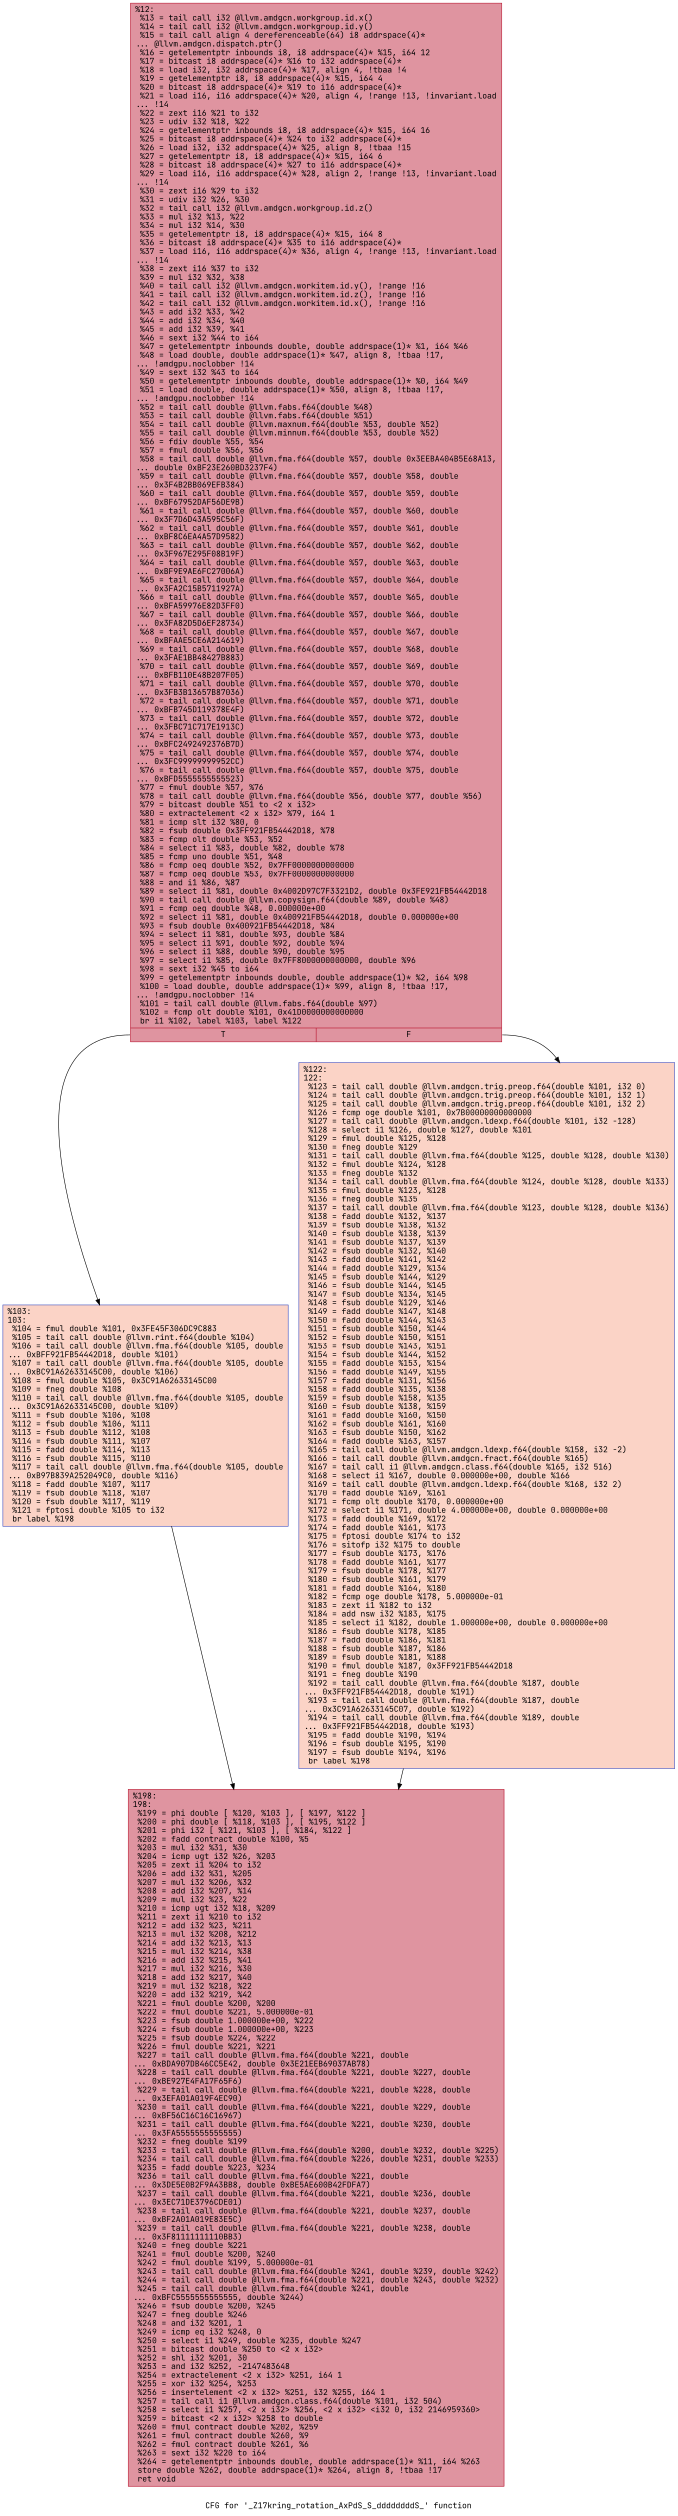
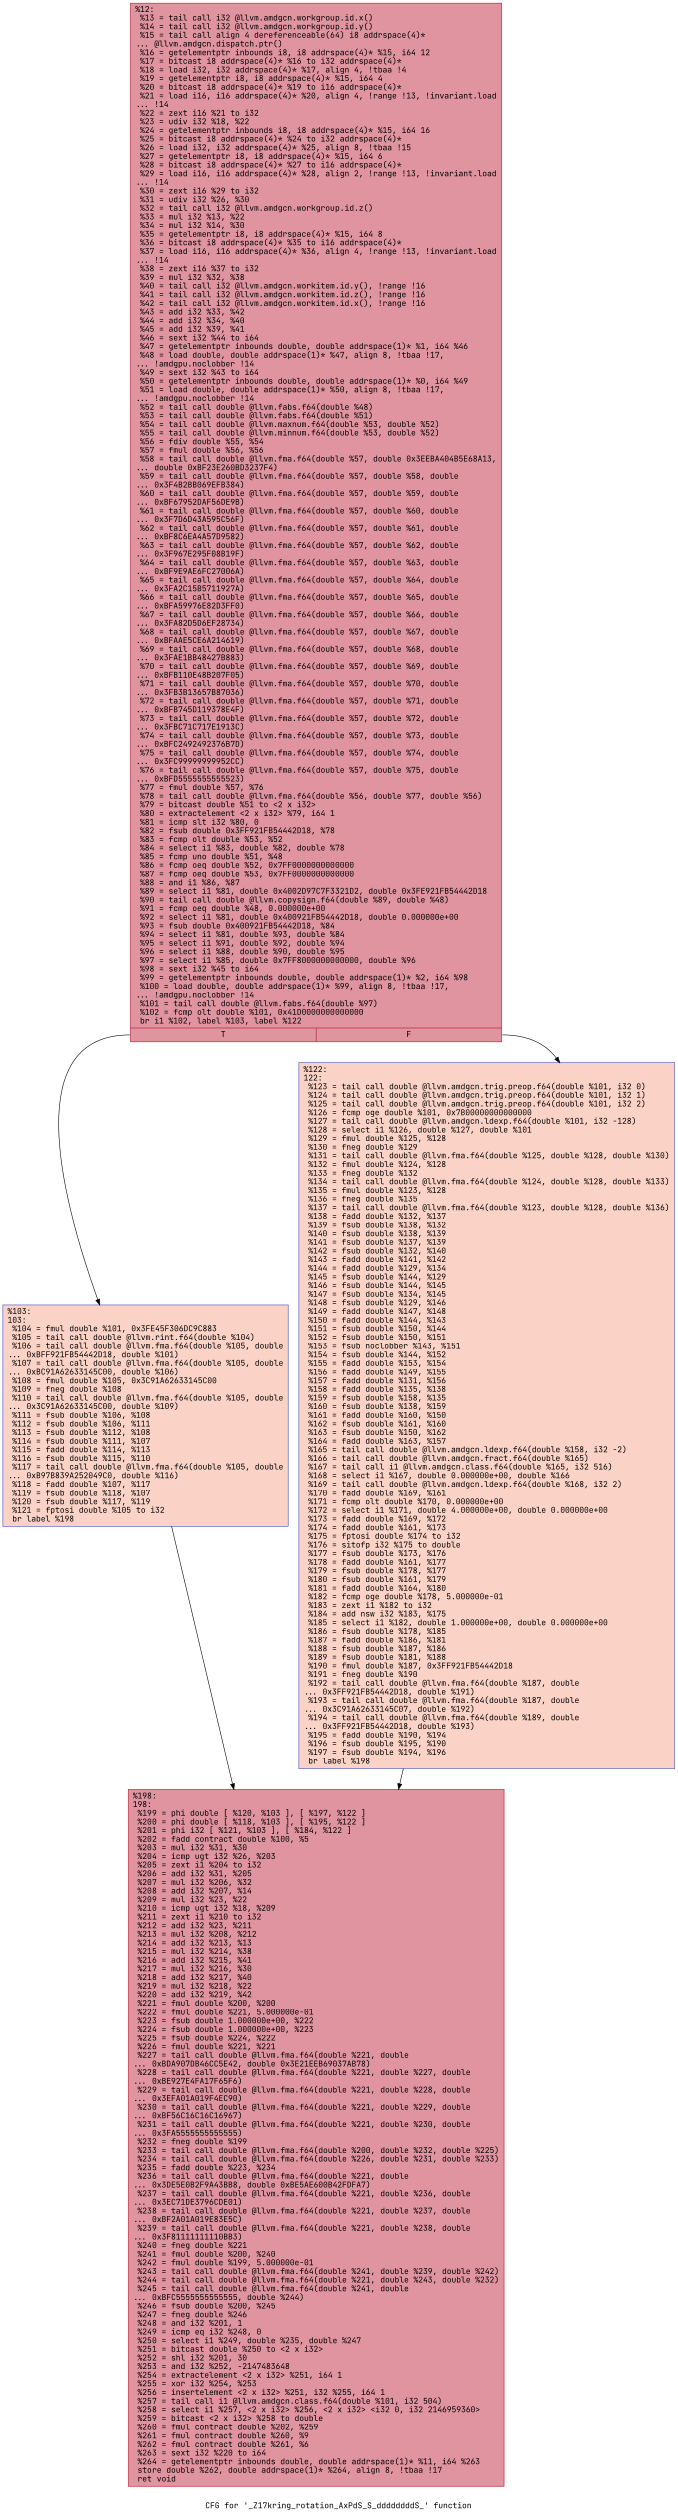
(375, 1346) -> (382, 1346)
